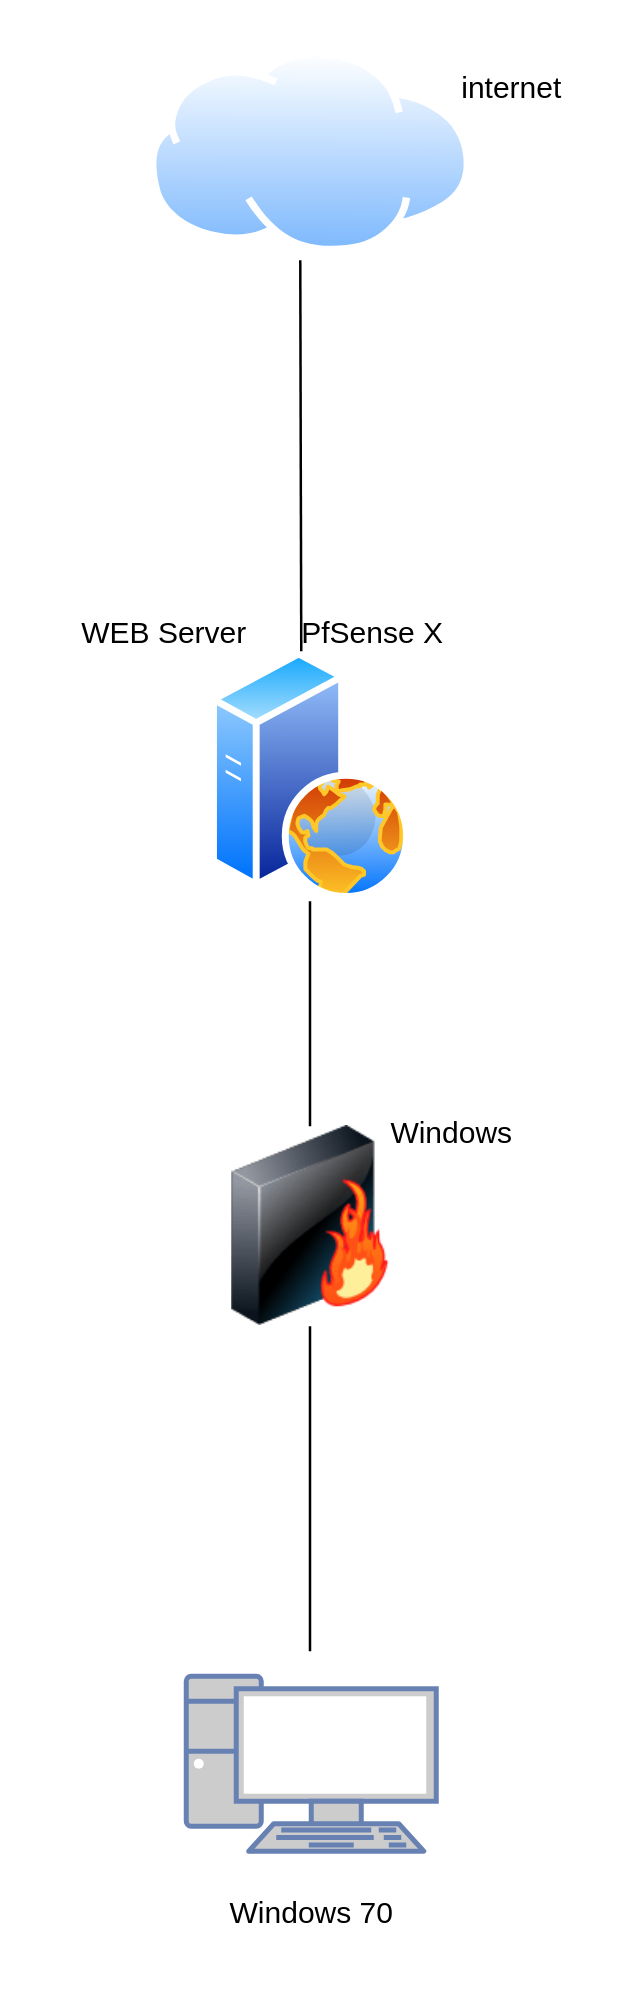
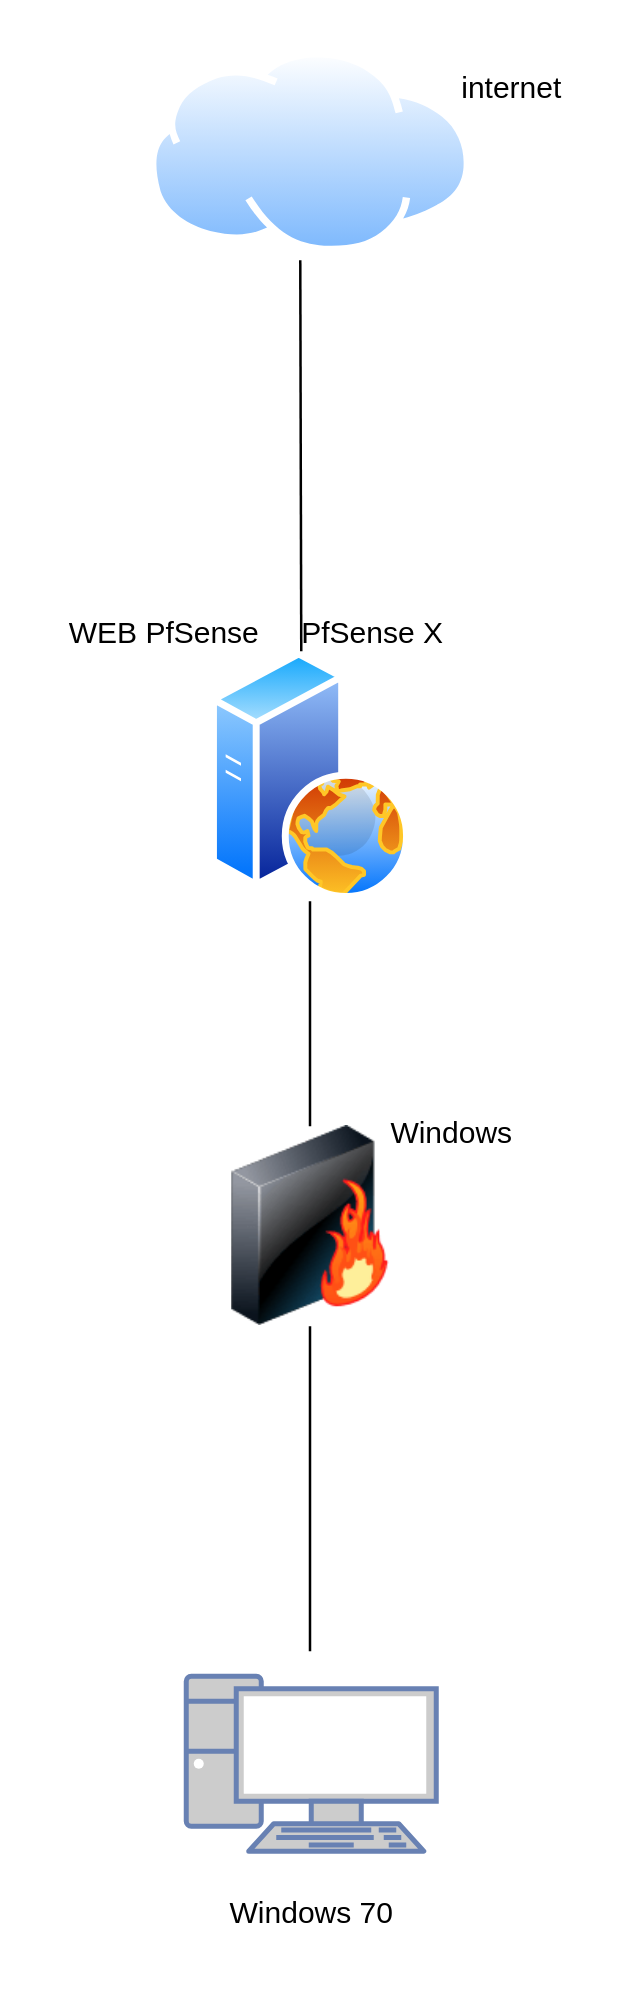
(165, 634) -> (165, 634)
